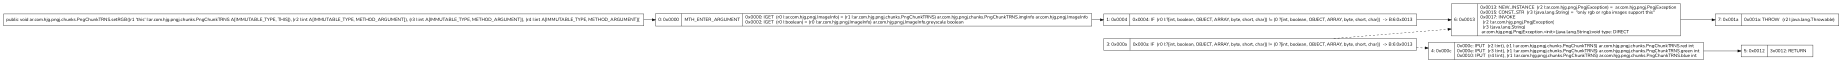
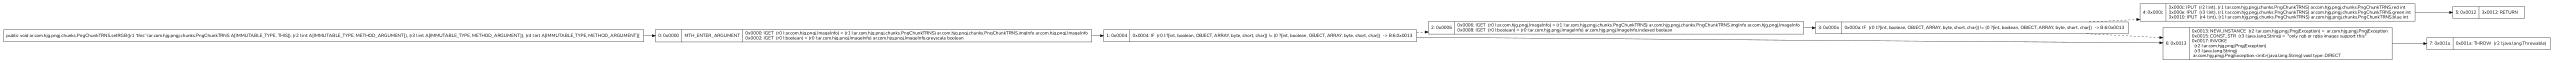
none -> (1616, 28)
